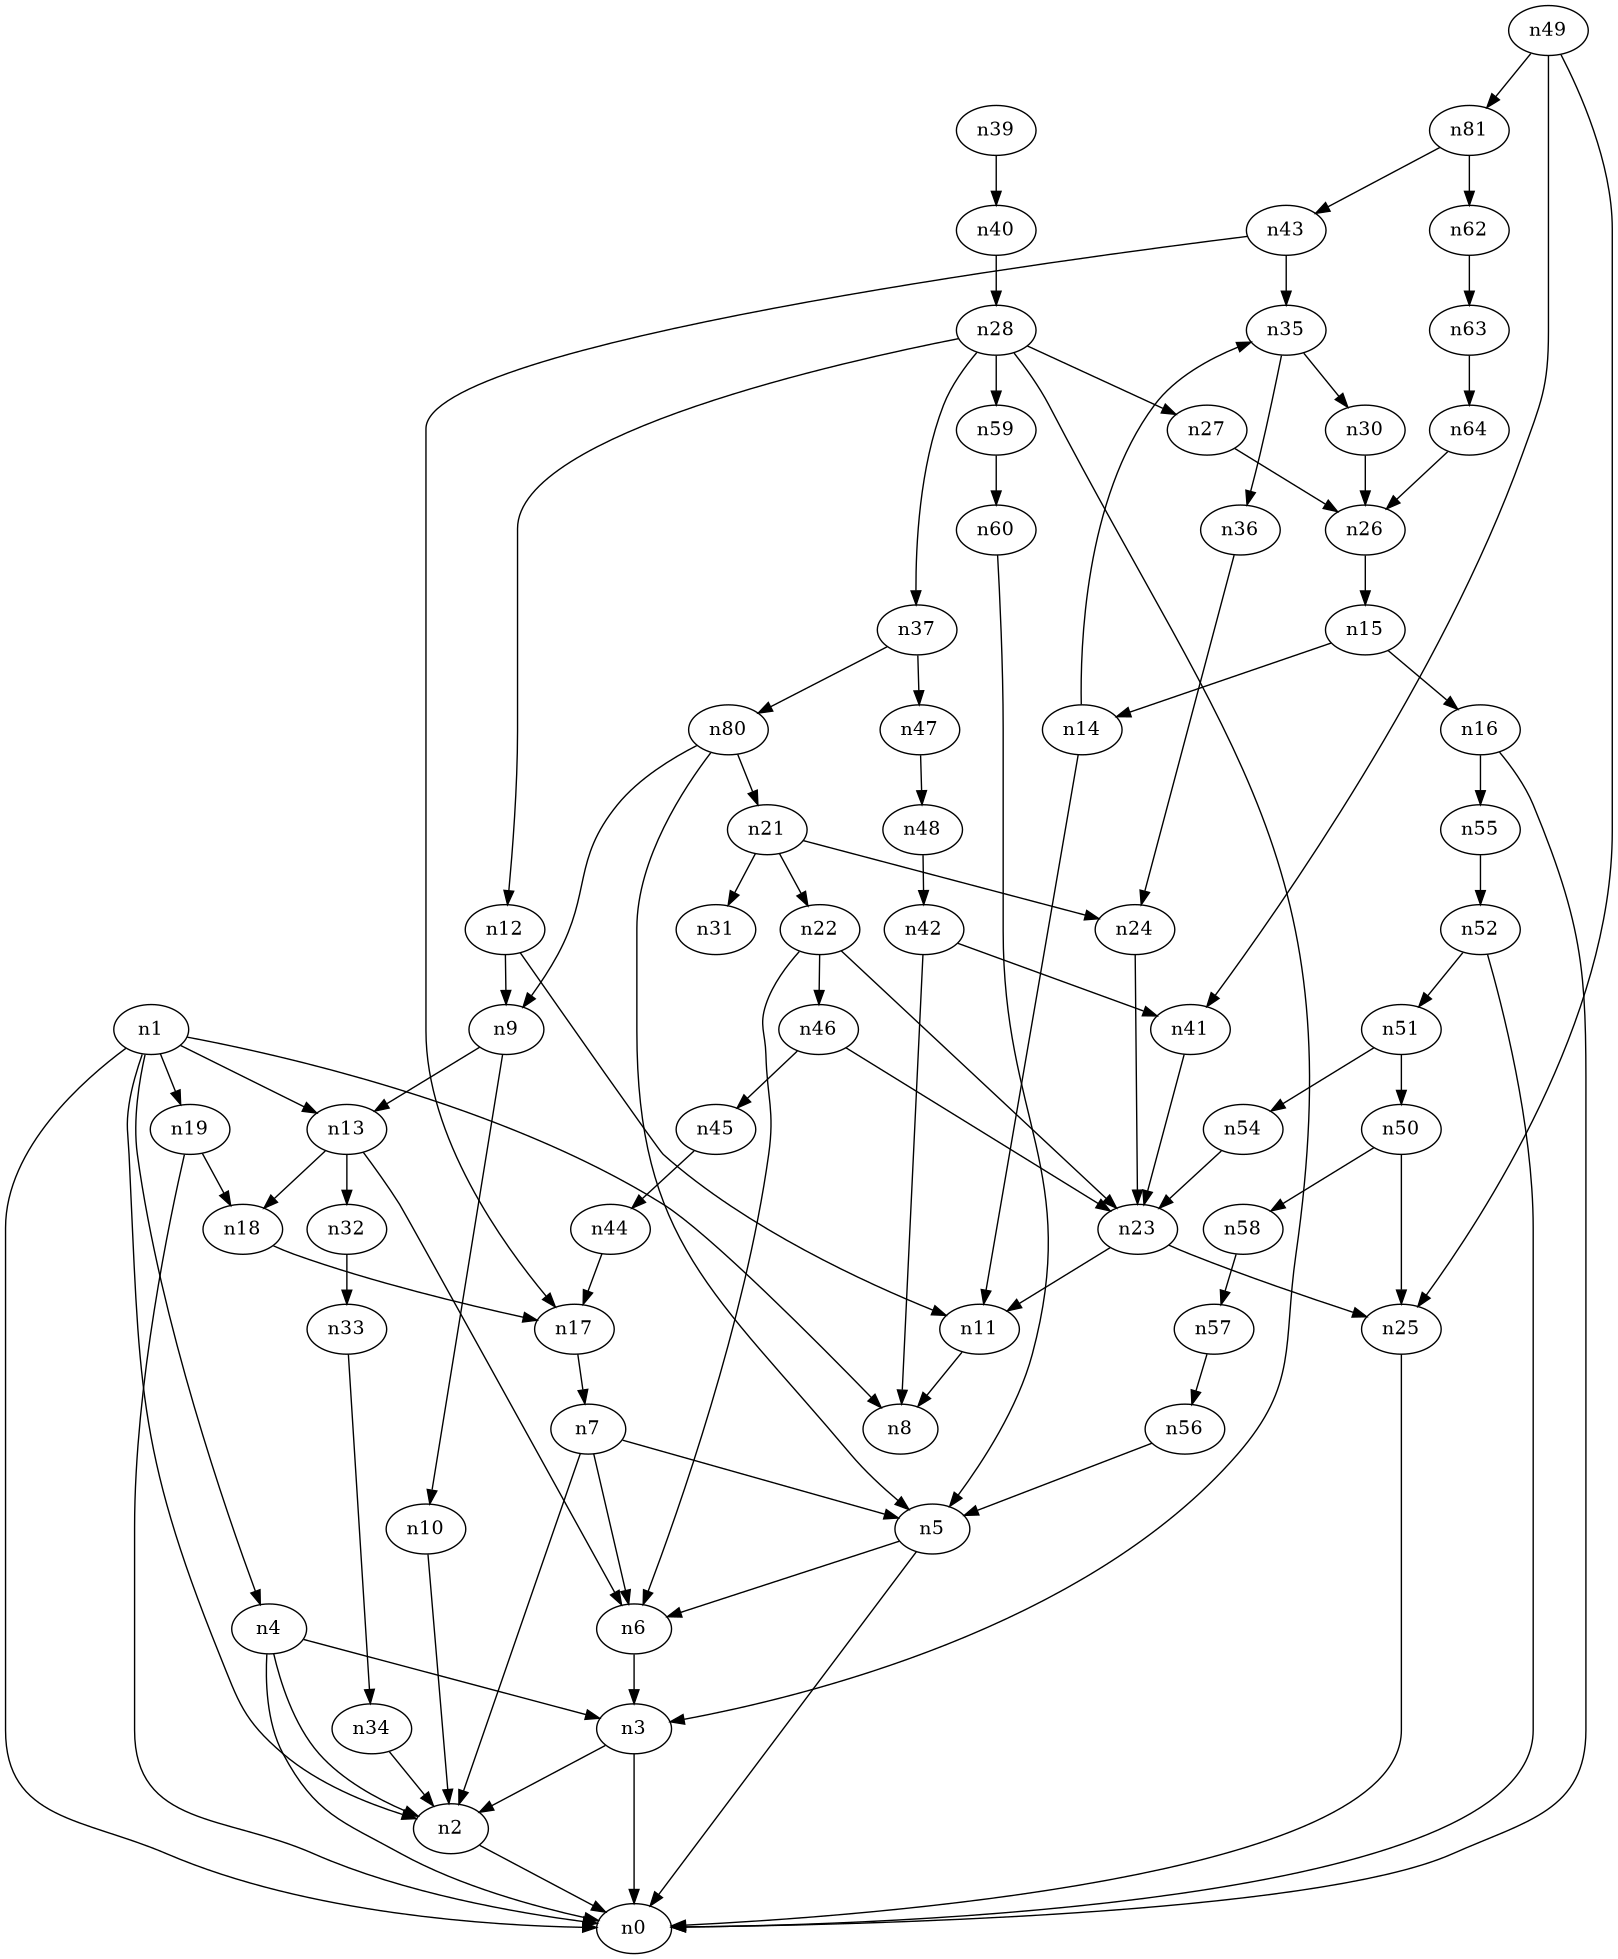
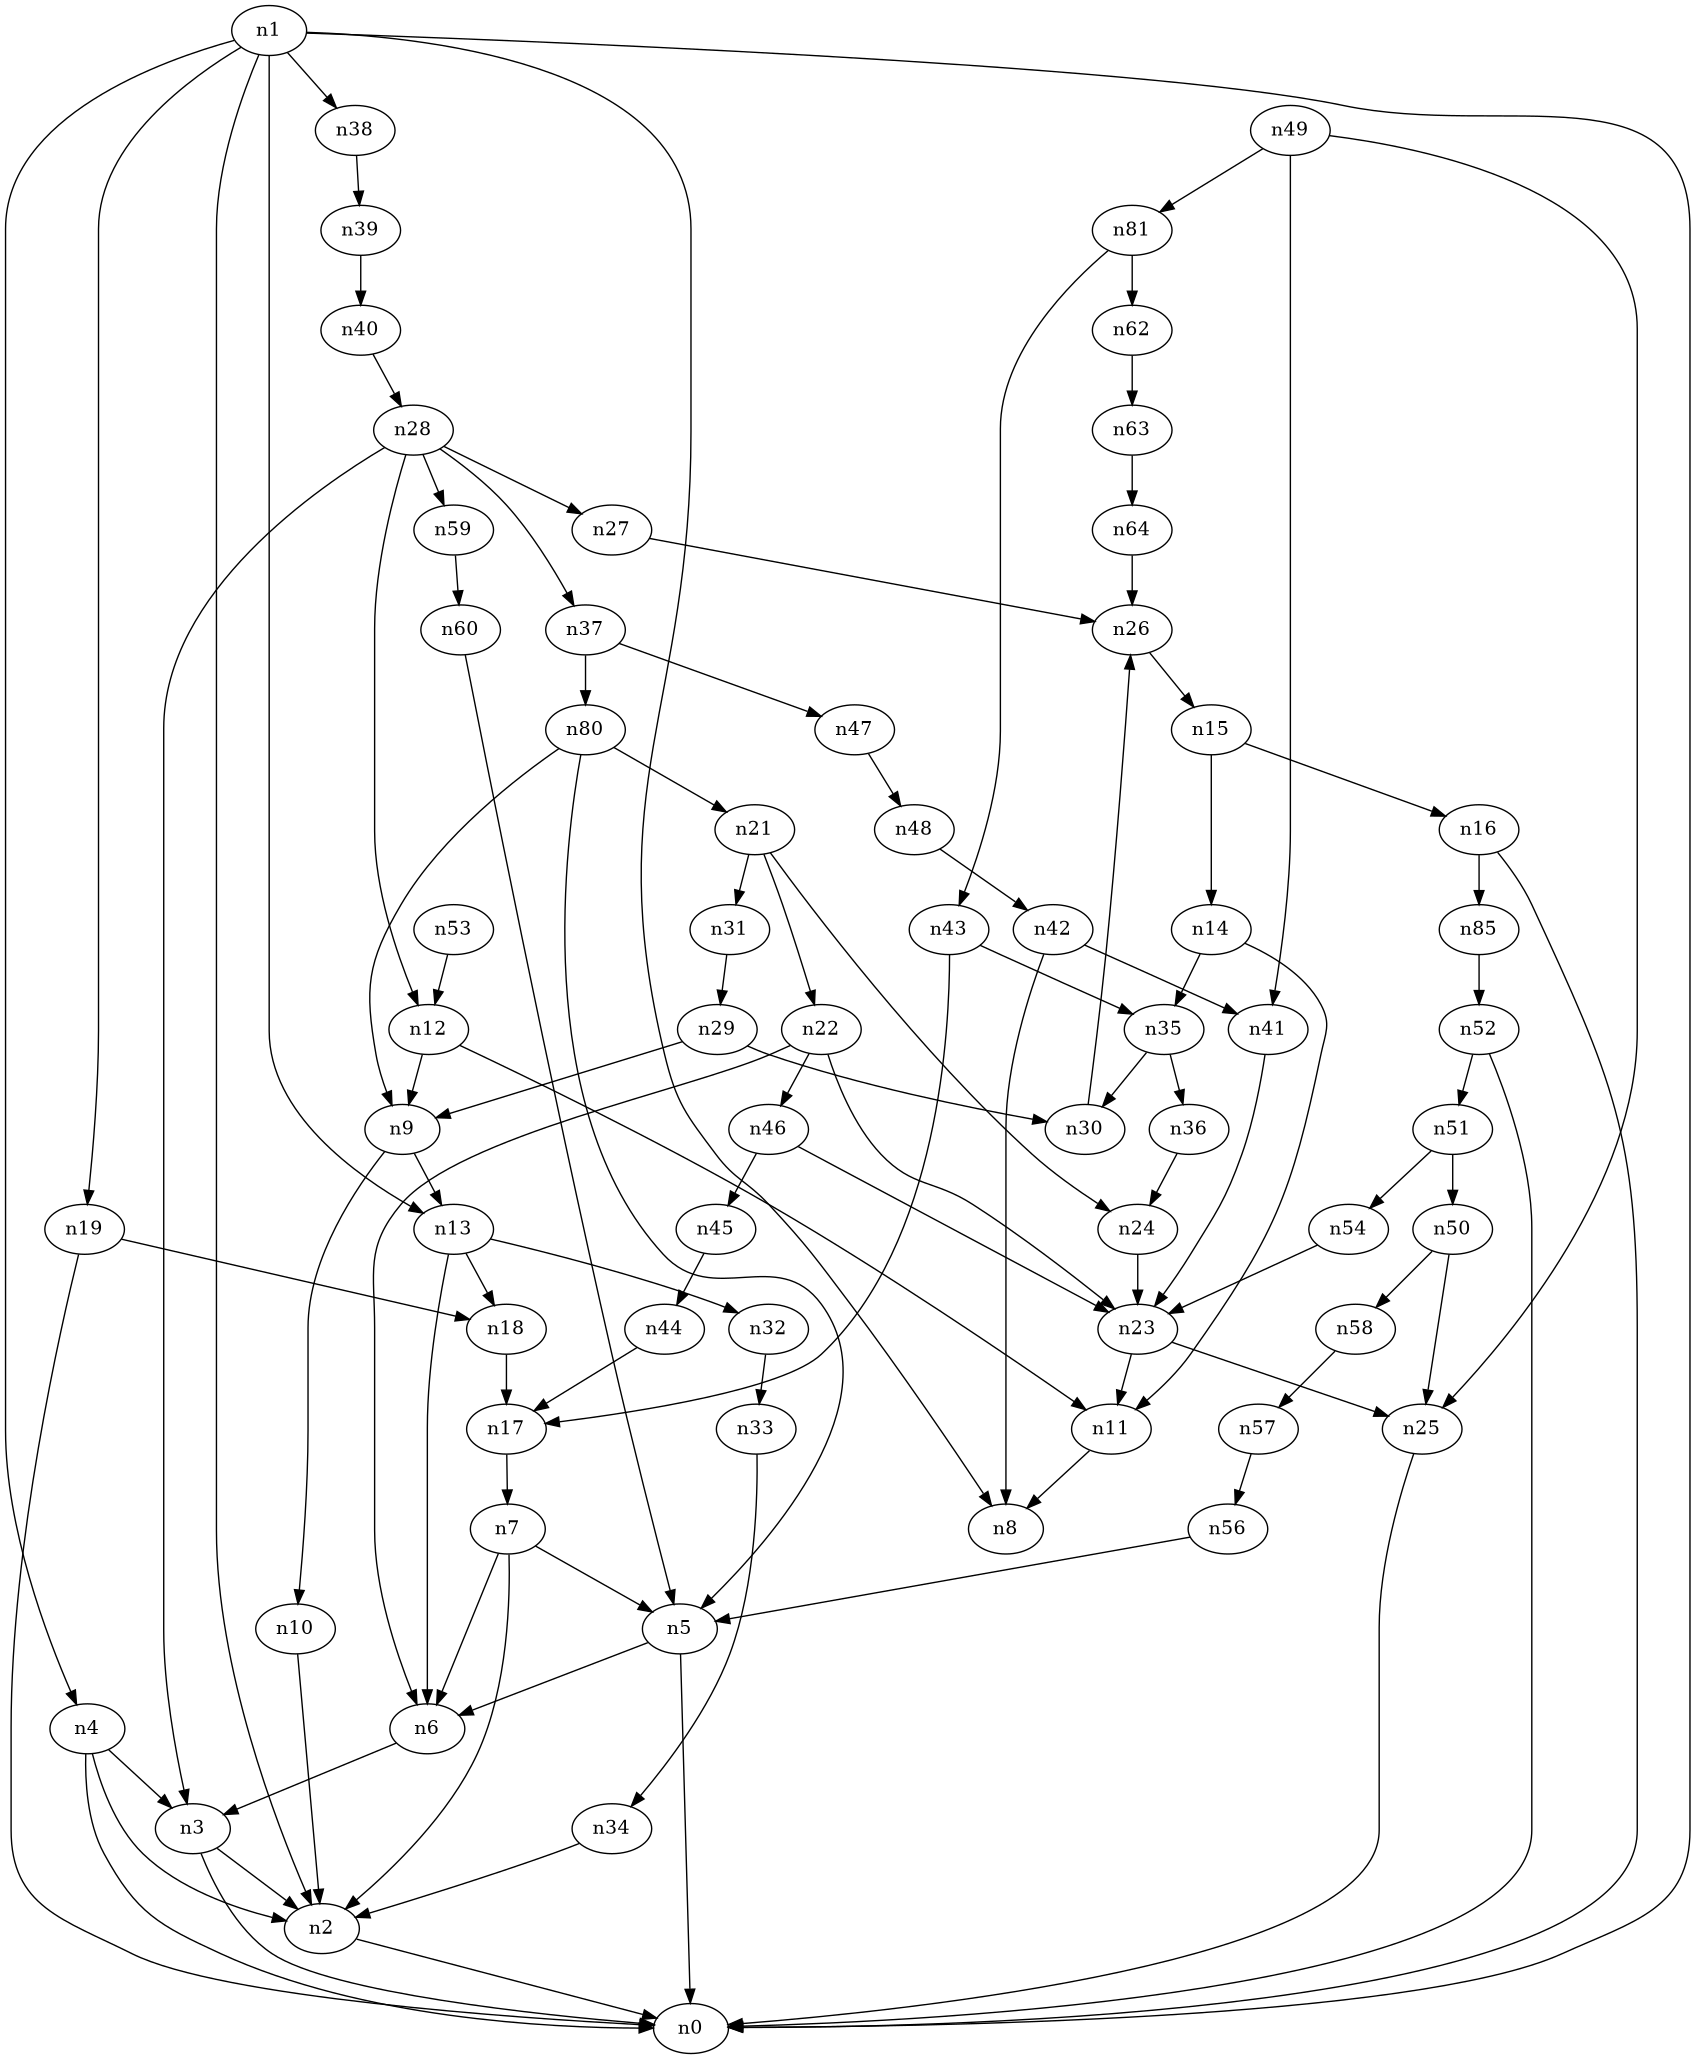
none -> (355, 130)
(1480, 830) -> (1479, 930)
none -> (454, 930)
none -> (717, 1030)
